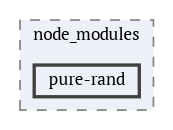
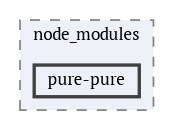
(87, 81) -> (87, 81)
